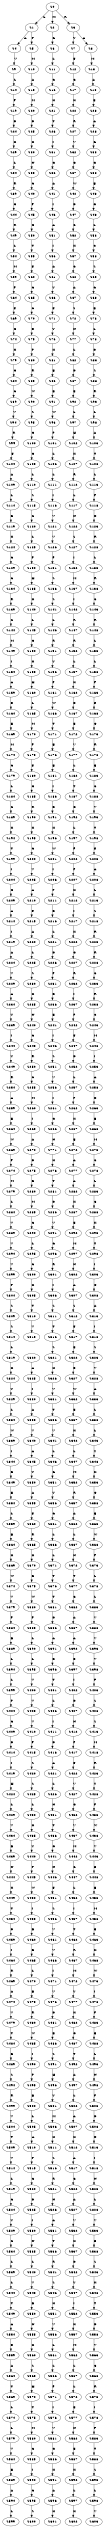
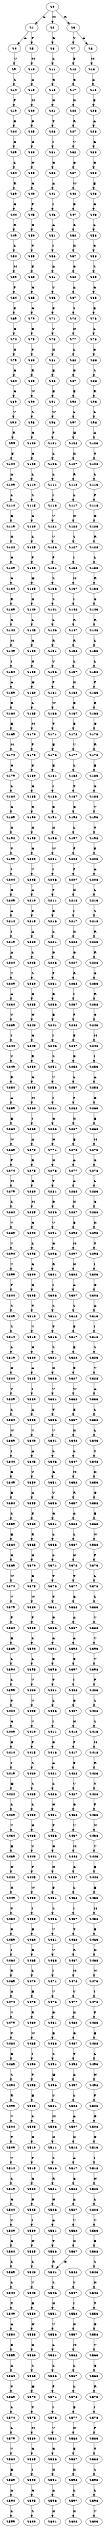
none -> (32, 1346)
(33, 2137) -> (33, 2137)
(73, 2261) -> (64, 2261)
